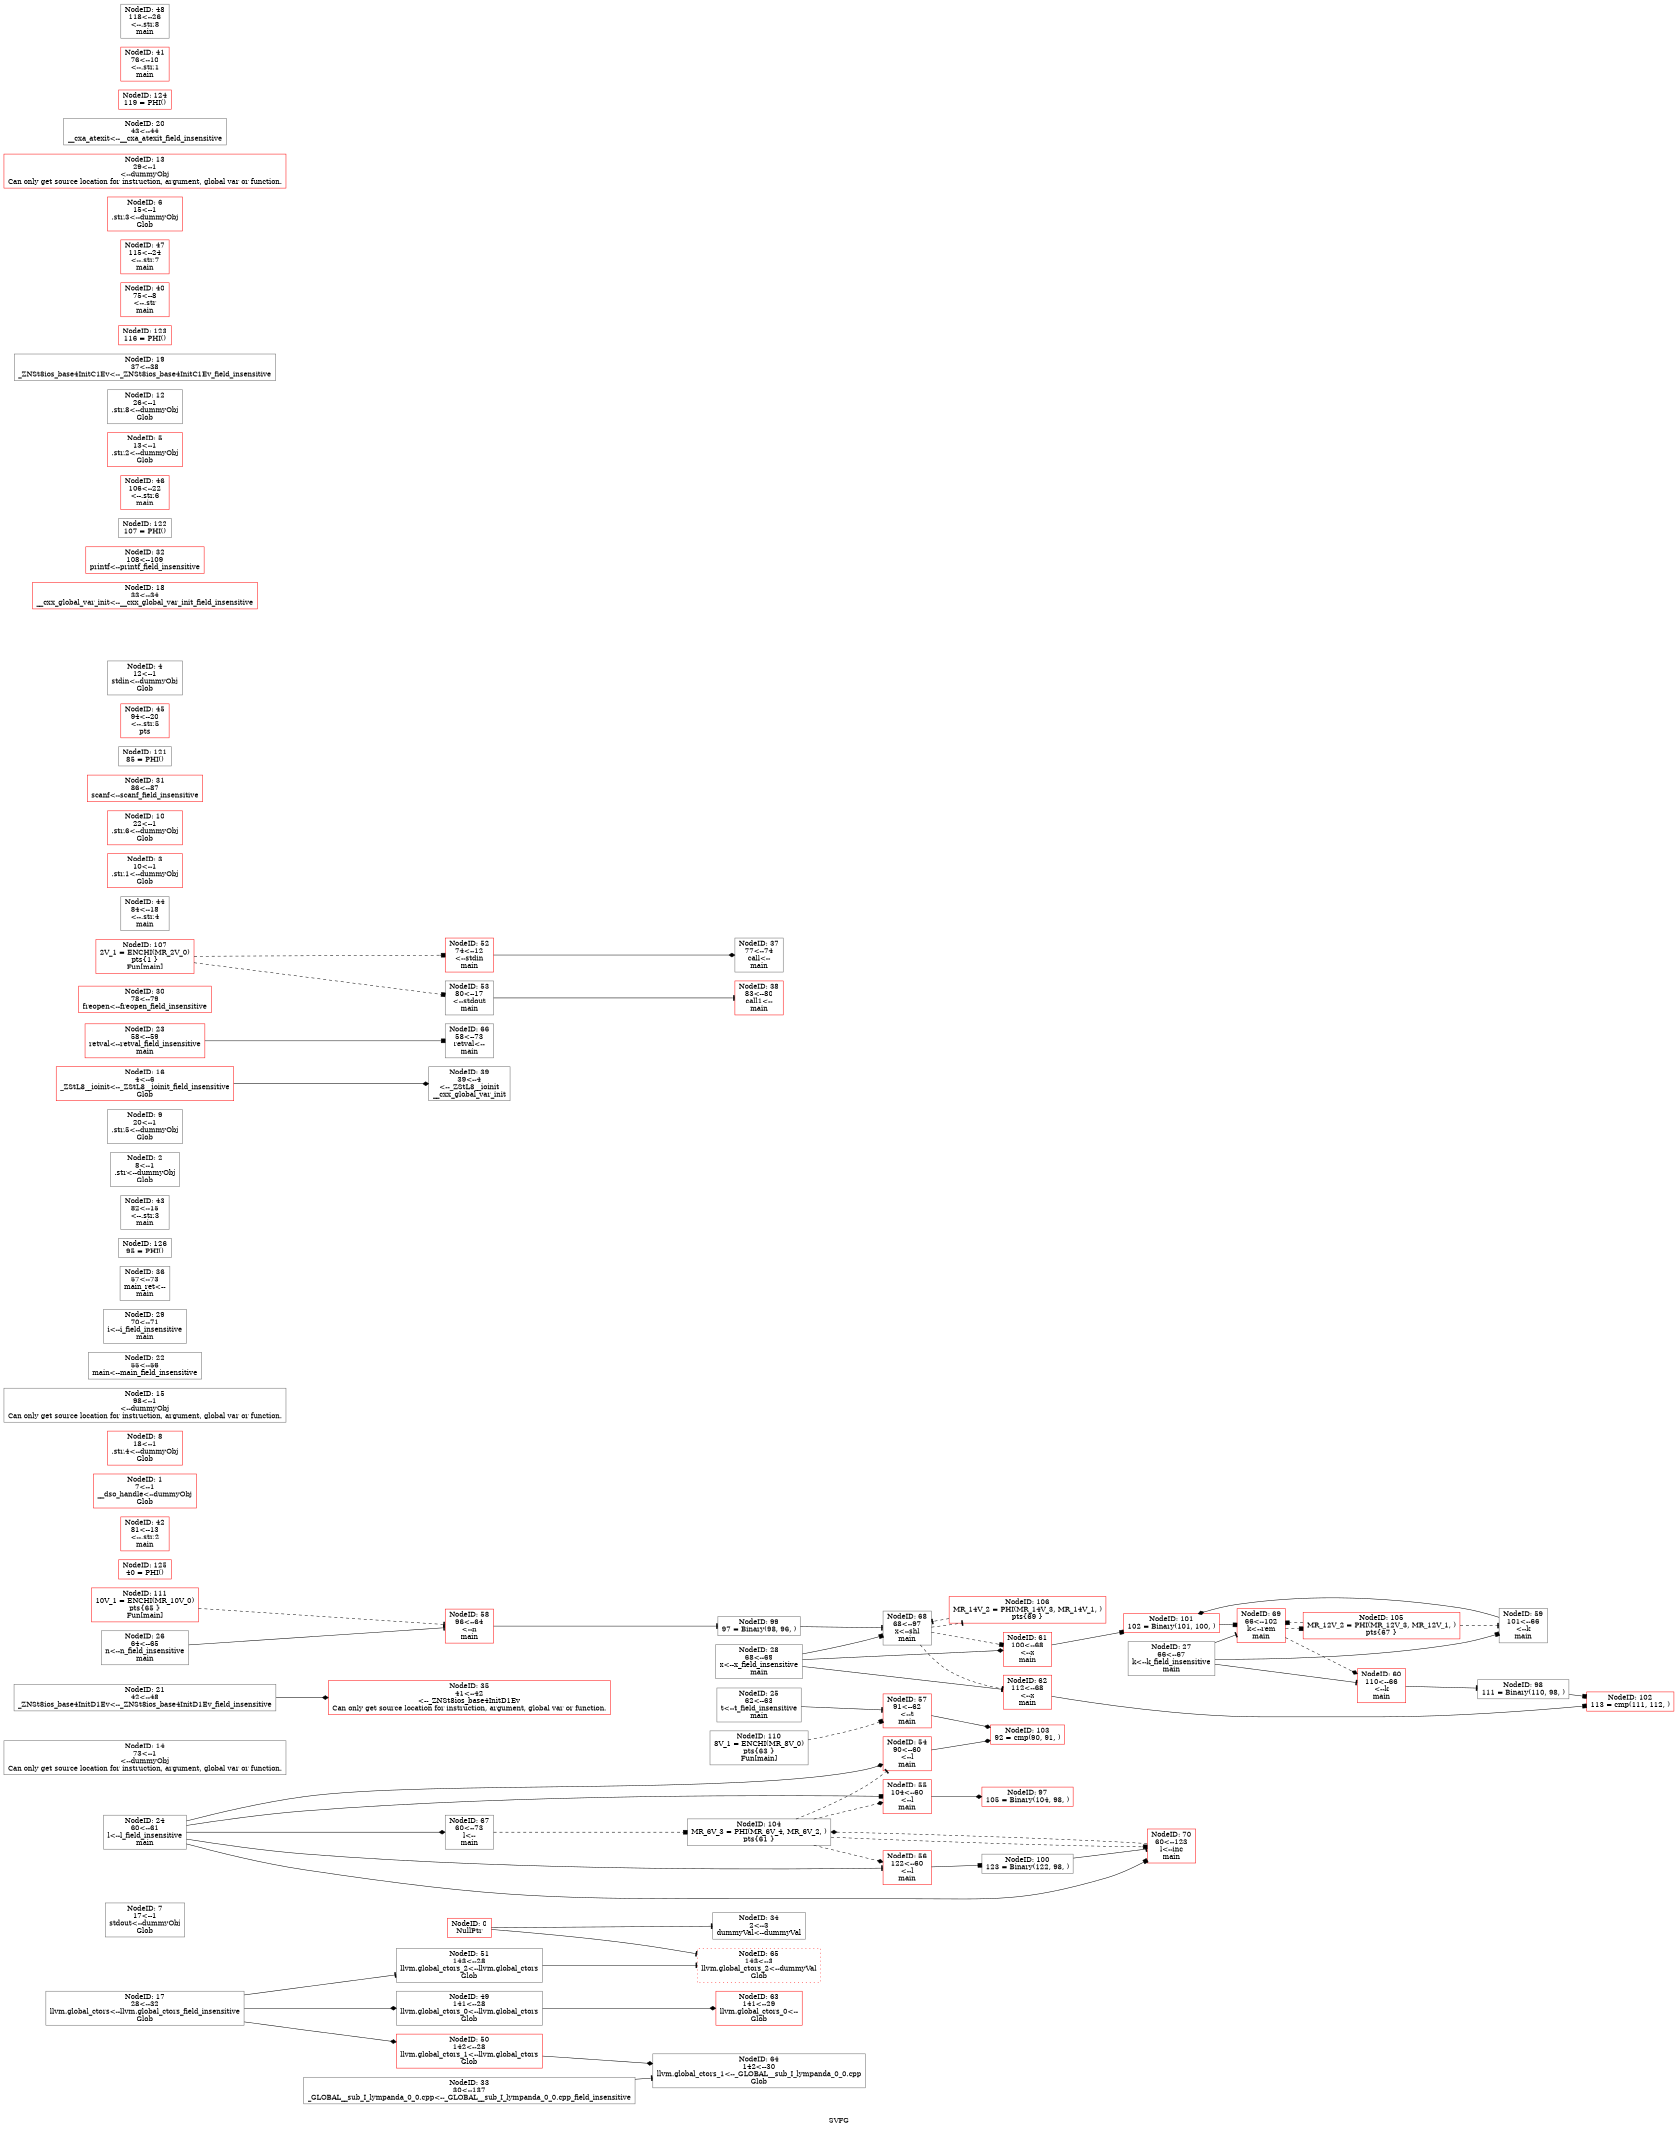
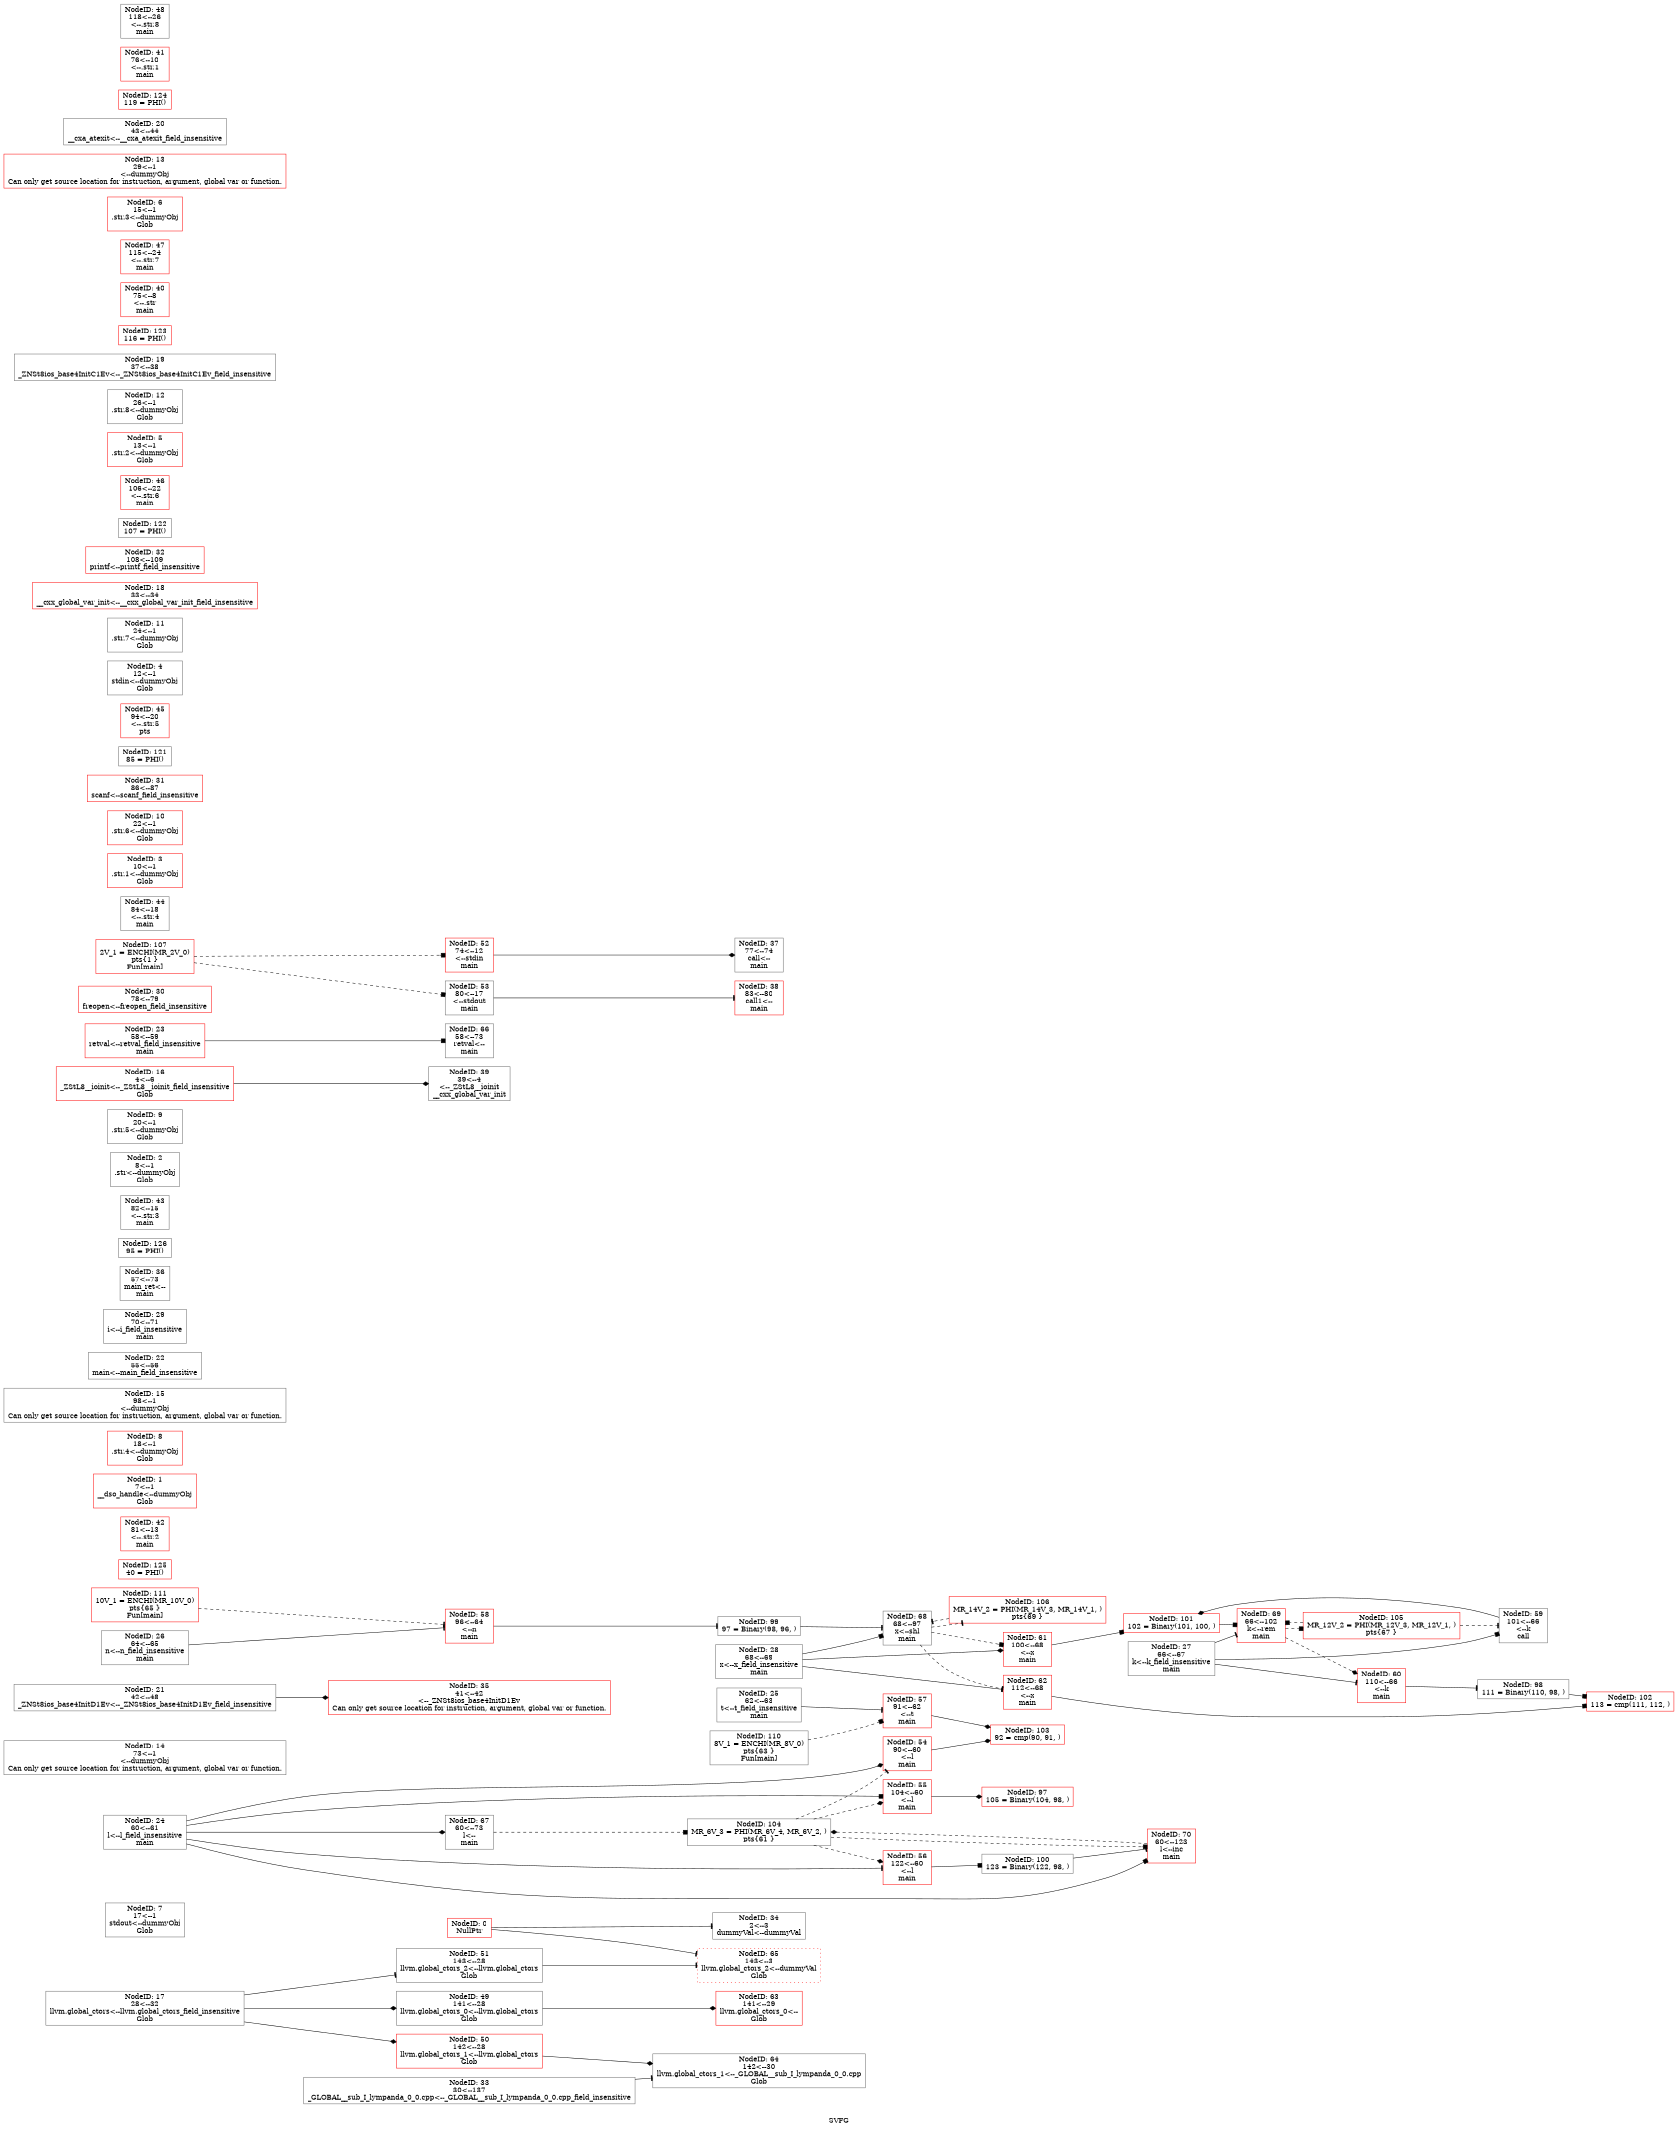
none -> (145, 635)
(1523, 1636) -> (1523, 1636)
